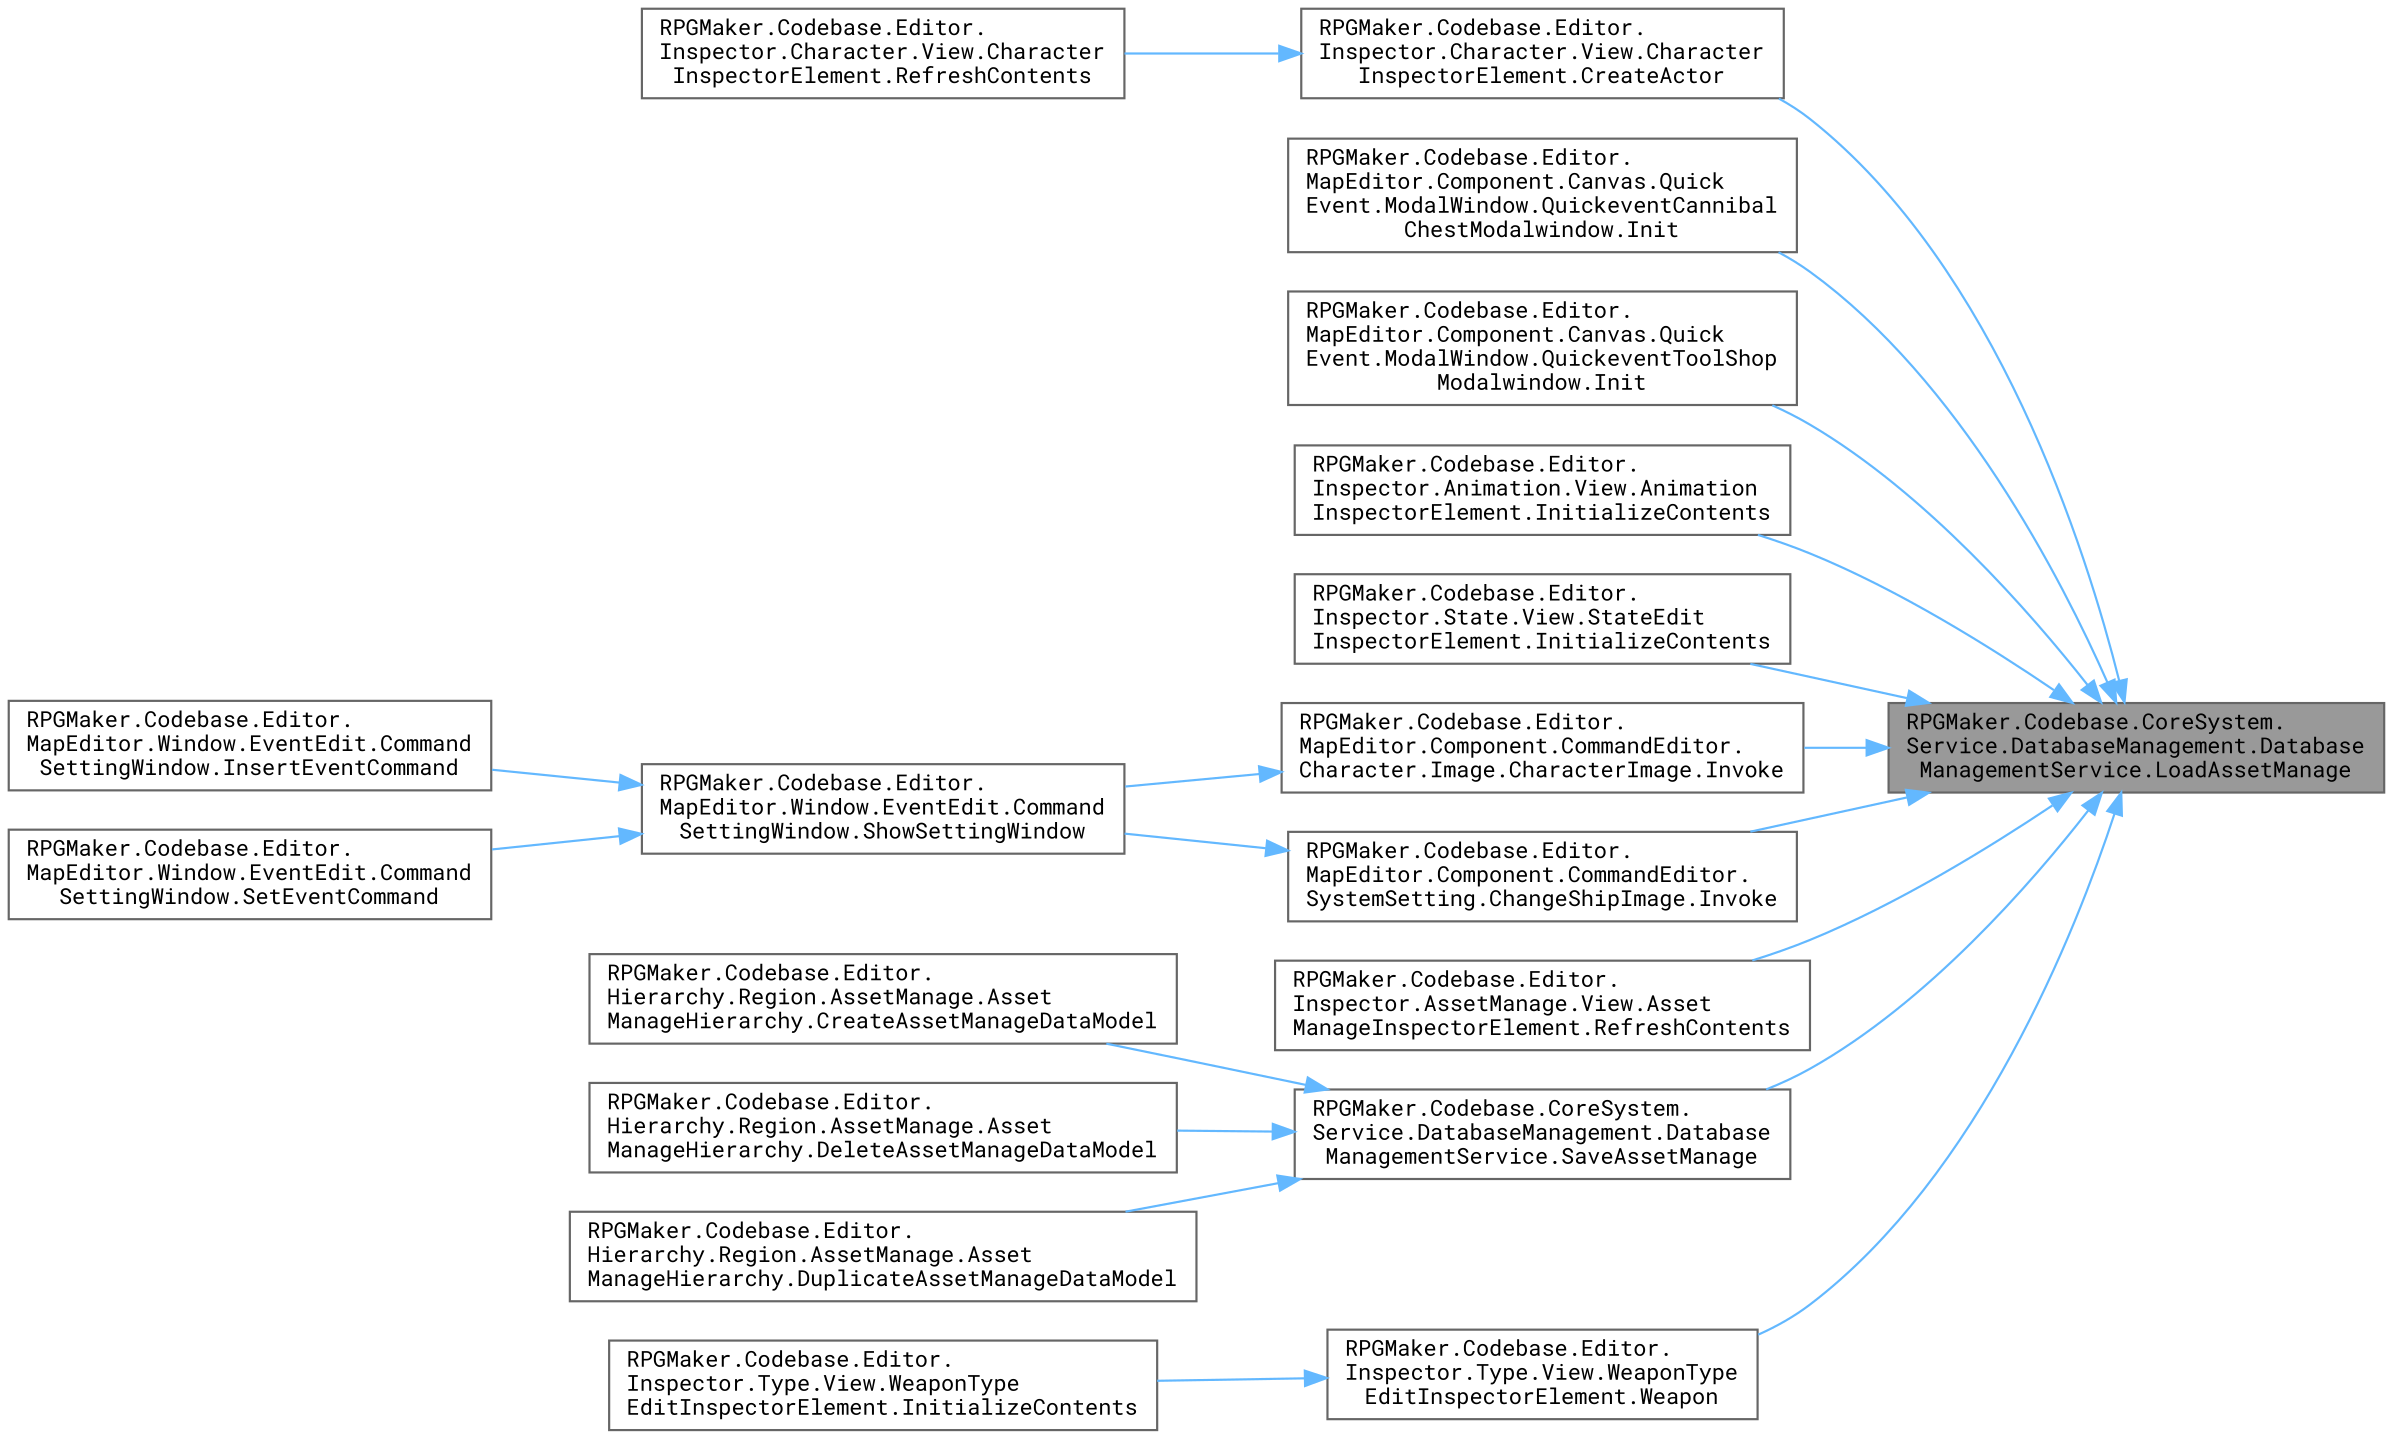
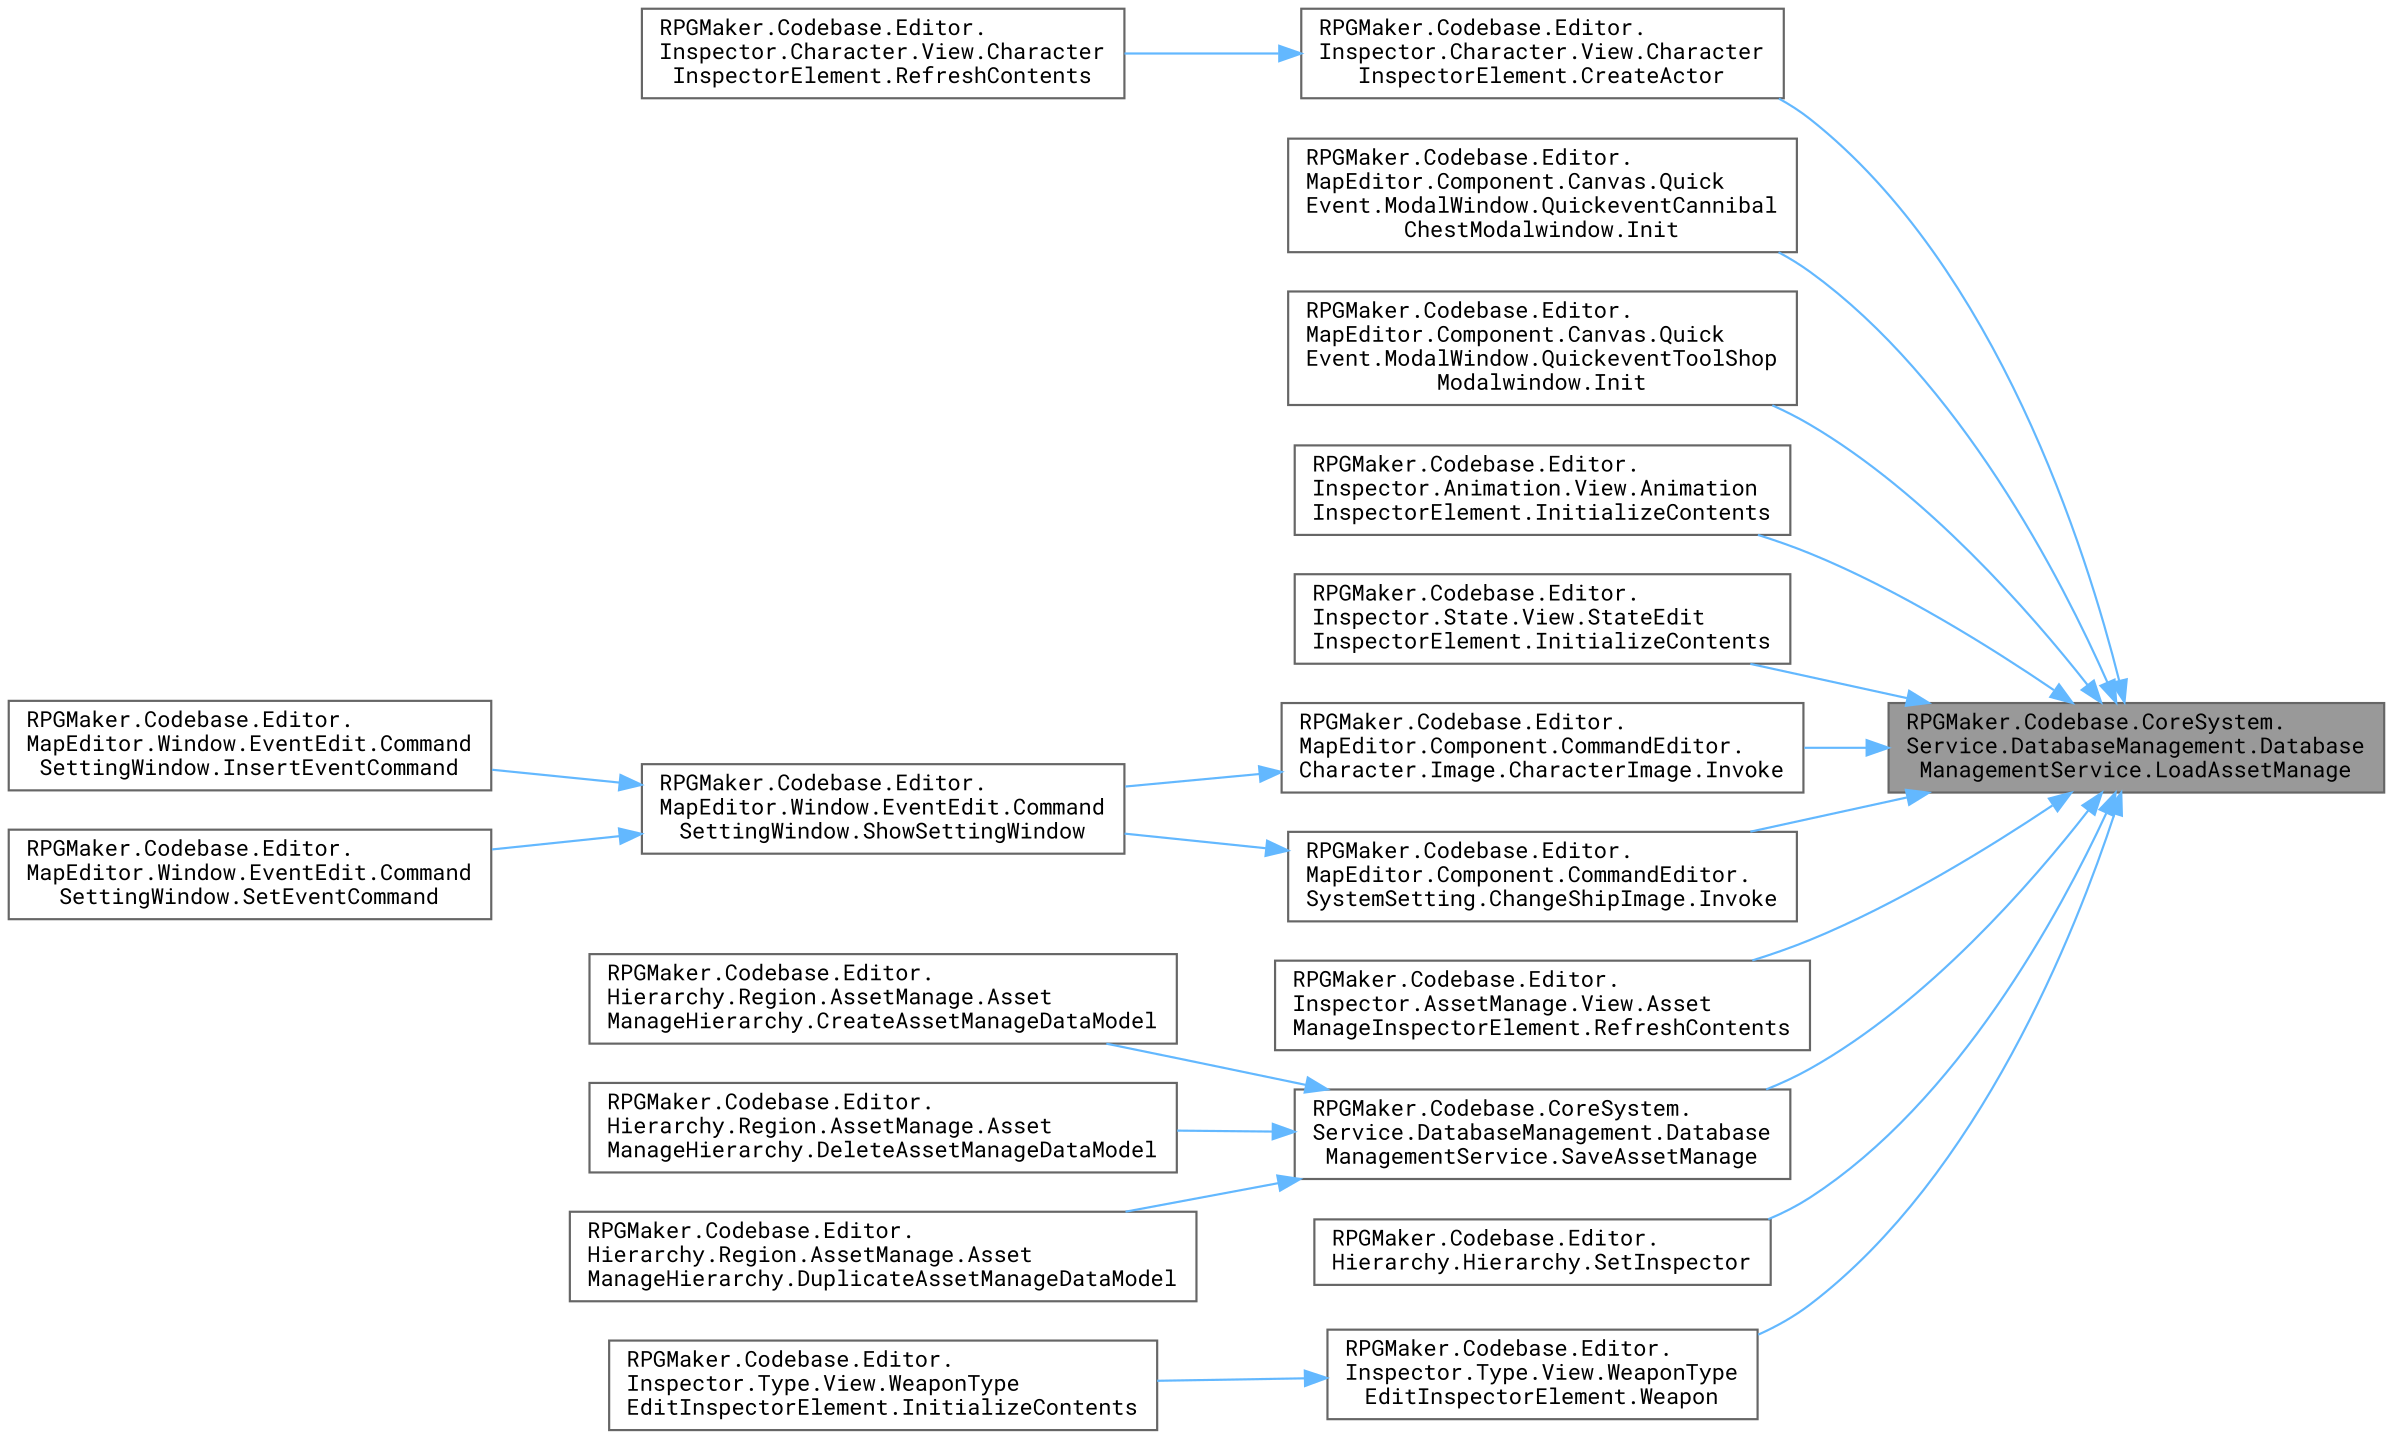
none -> (1543, 1252)
